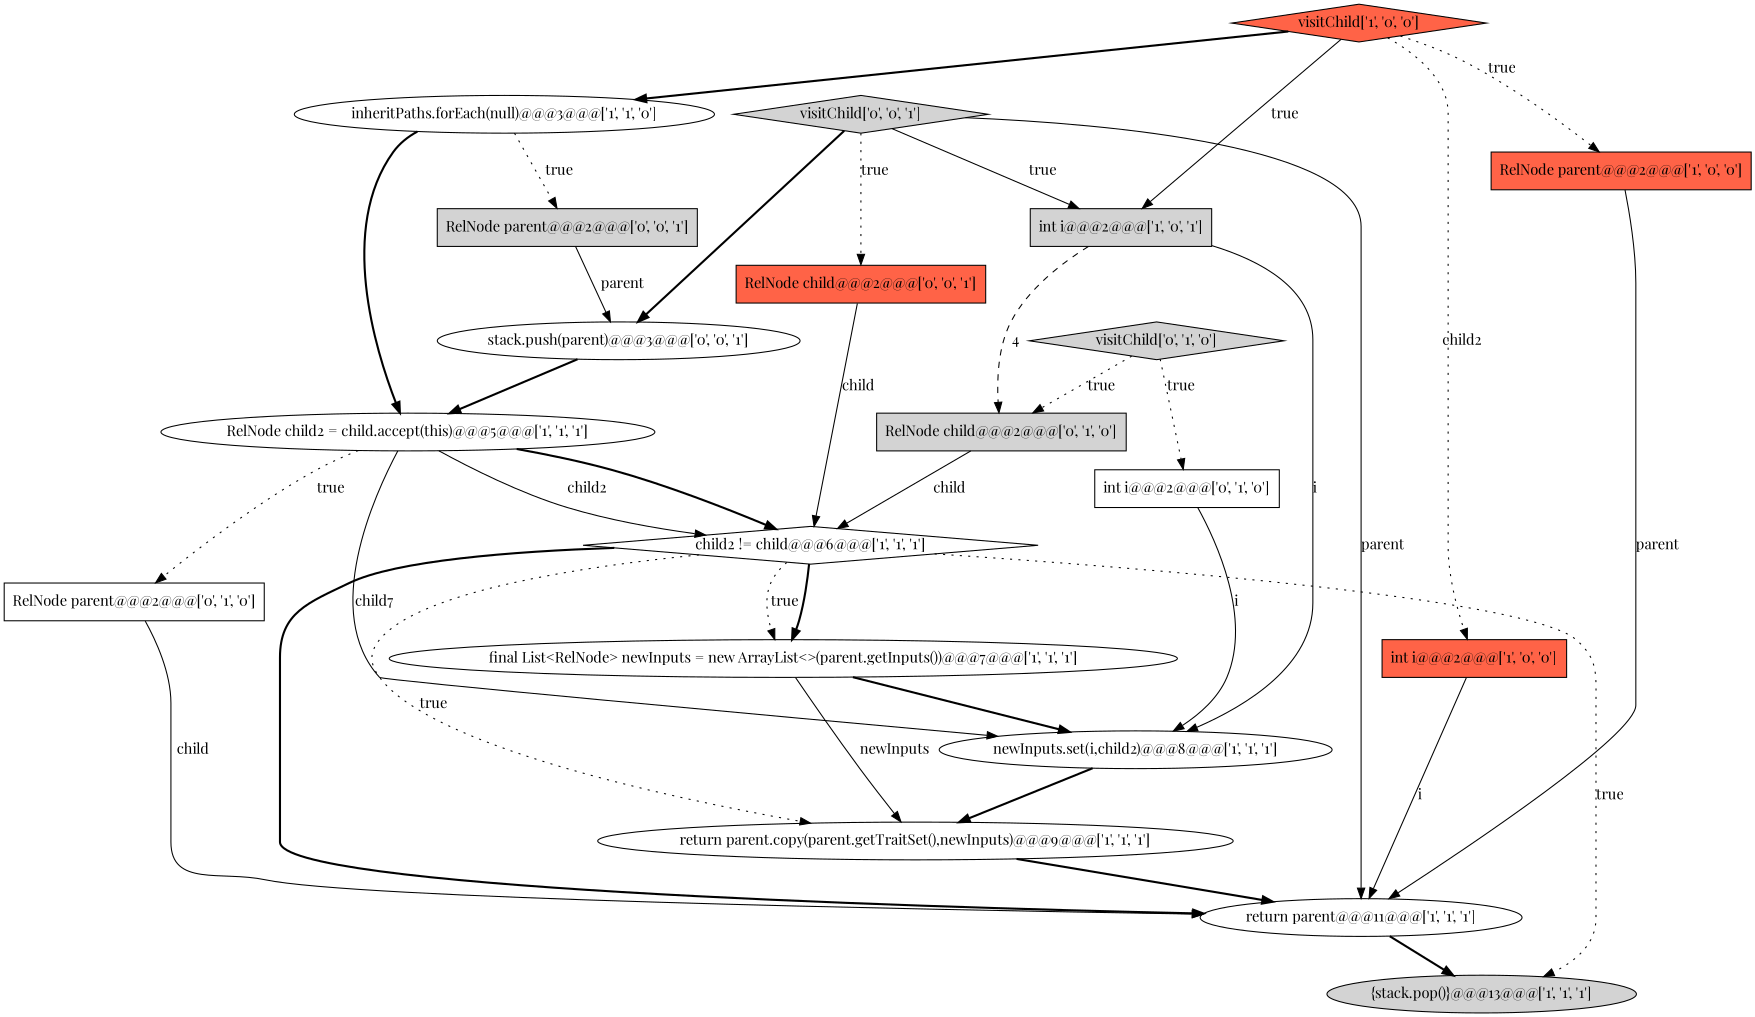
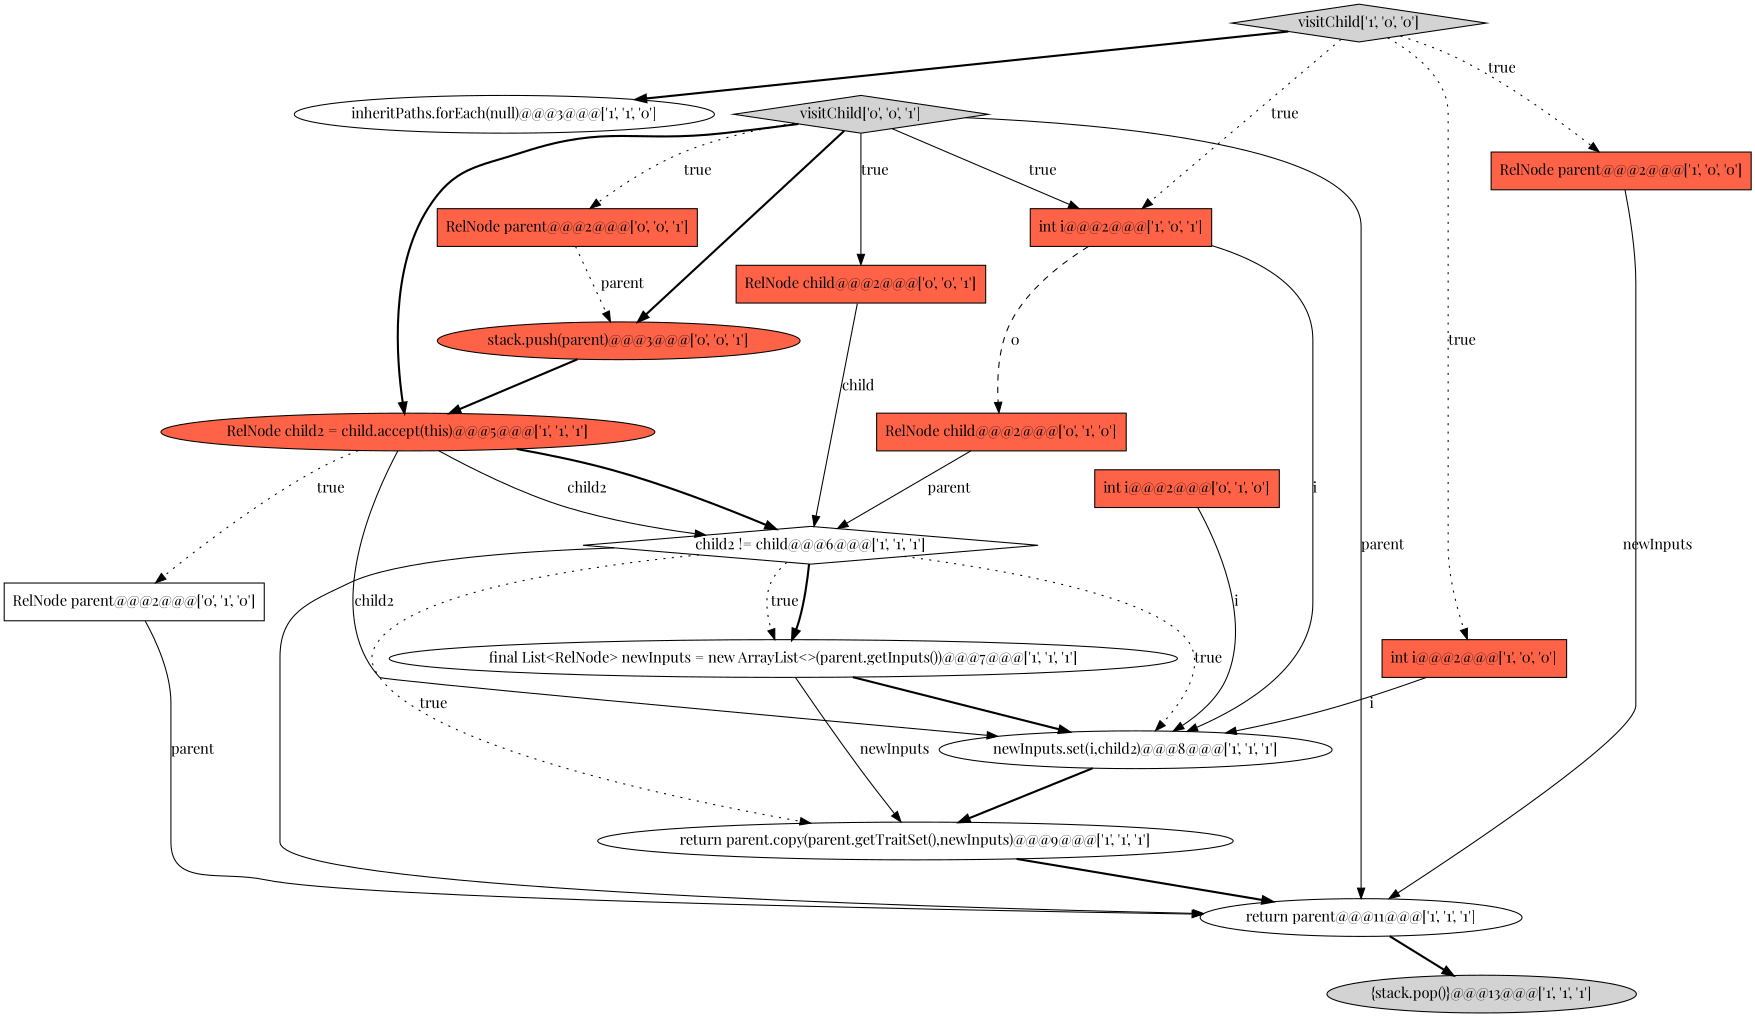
(1359, 23) -> (1359, 23)
(1246, 120) -> (1246, 120)
(533, 166) -> (691, 149)
(861, 194) -> (861, 194)
(567, 228) -> (567, 228)
(1121, 228) -> (1121, 228)
(365, 261) -> (506, 157)
(591, 279) -> (591, 279)
(619, 341) -> (619, 341)
(1016, 341) -> (1016, 341)
(1157, 341) -> none
(1462, 341) -> (1462, 341)
(408, 432) -> (408, 432)
(1001, 432) -> (1001, 432)
(950, 489) -> (950, 489)
(1187, 489) -> (1187, 489)
(1658, 545) -> (1658, 545)
(374, 602) -> (374, 602)
(1436, 603) -> (1097, 594)
(193, 750) -> (193, 750)
(1420, 783) -> (1332, 708)
(453, 879) -> (453, 879)
